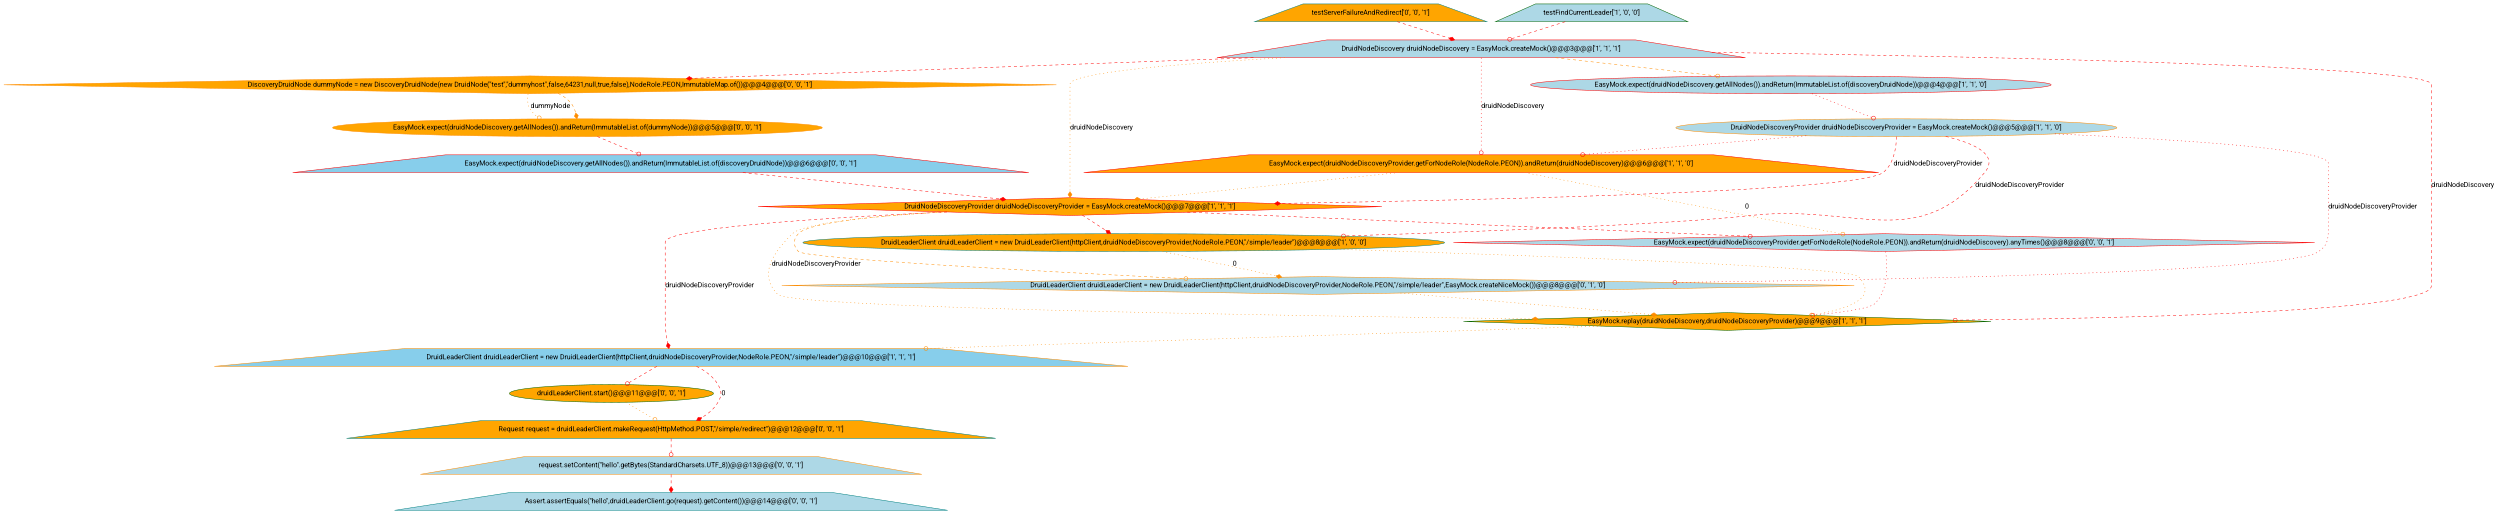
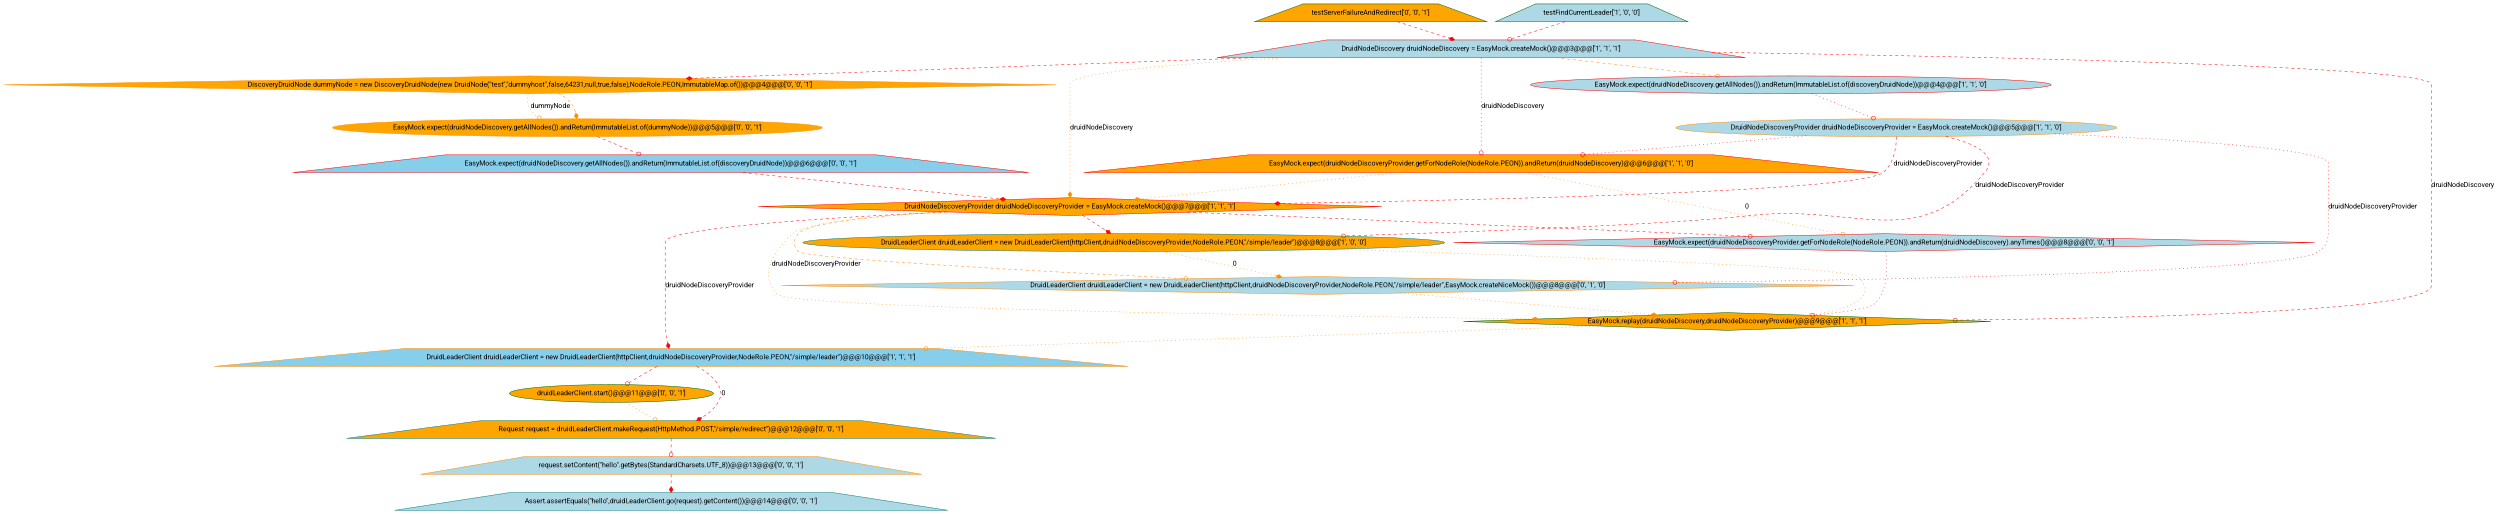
(1371, 13) -> (1371, 13)
